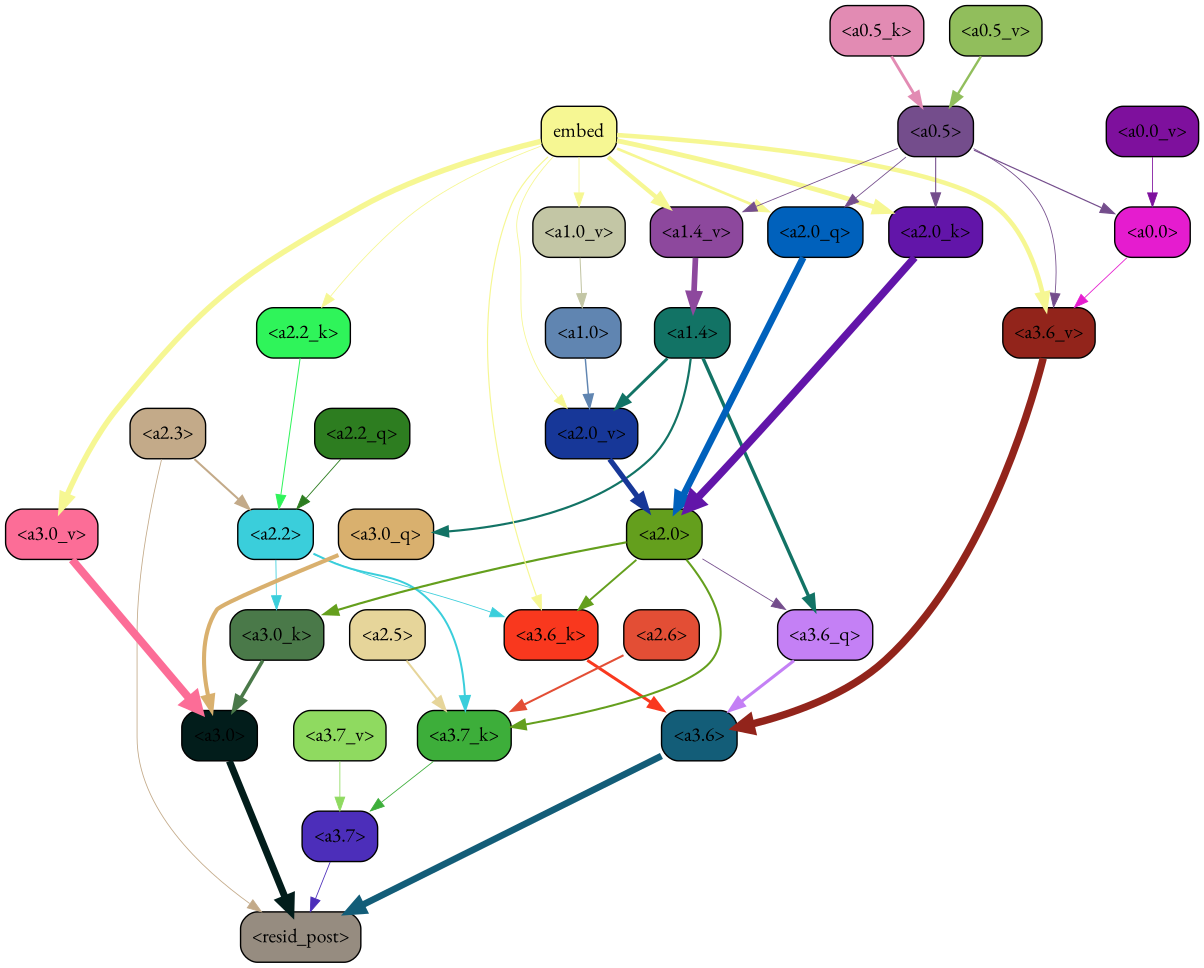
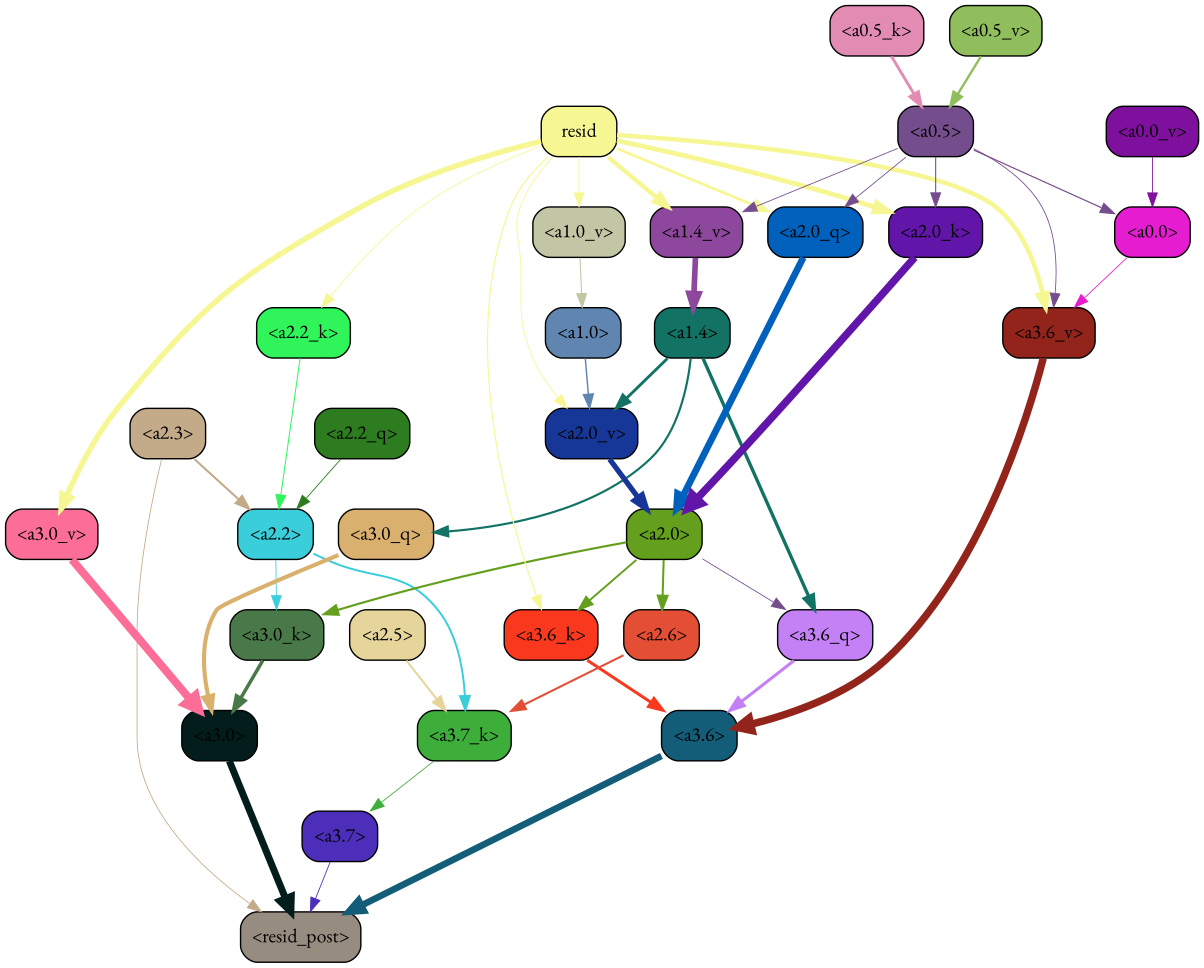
(579, 131) -> (579, 131)
(438, 595) -> none
(675, 684) -> (663, 578)
(340, 736) -> none
